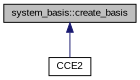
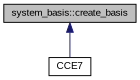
(70, 67) -> (70, 67)
